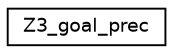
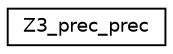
(87, 27) -> (87, 27)
